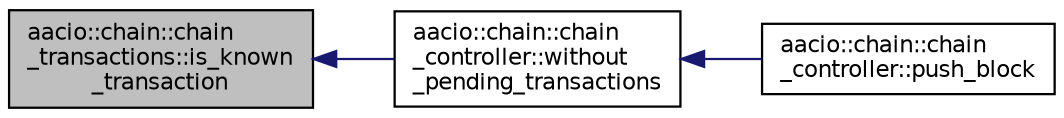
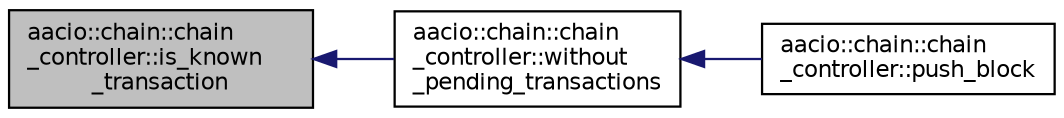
(161, 59) -> (161, 59)
